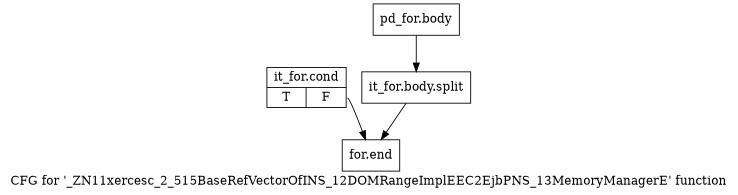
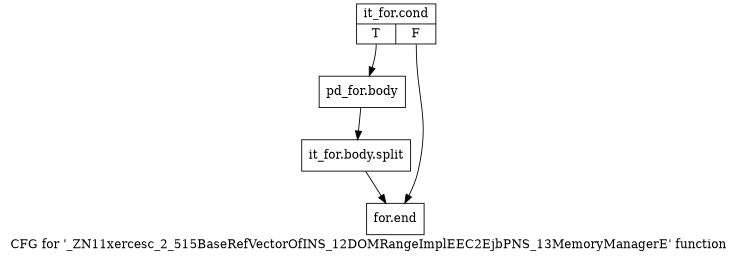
none -> (375, 56)
